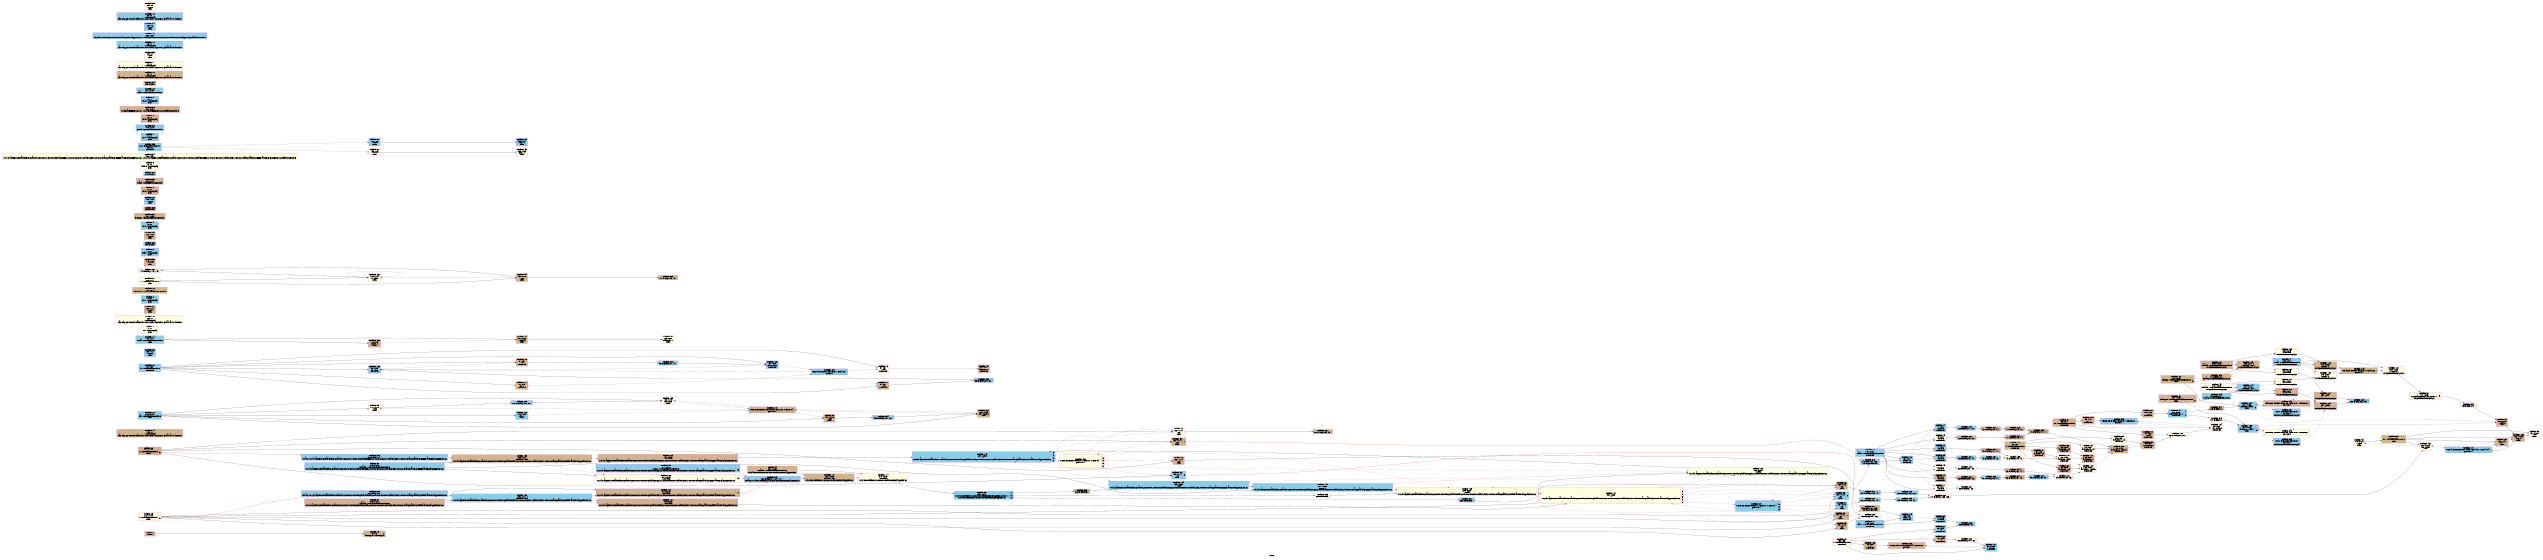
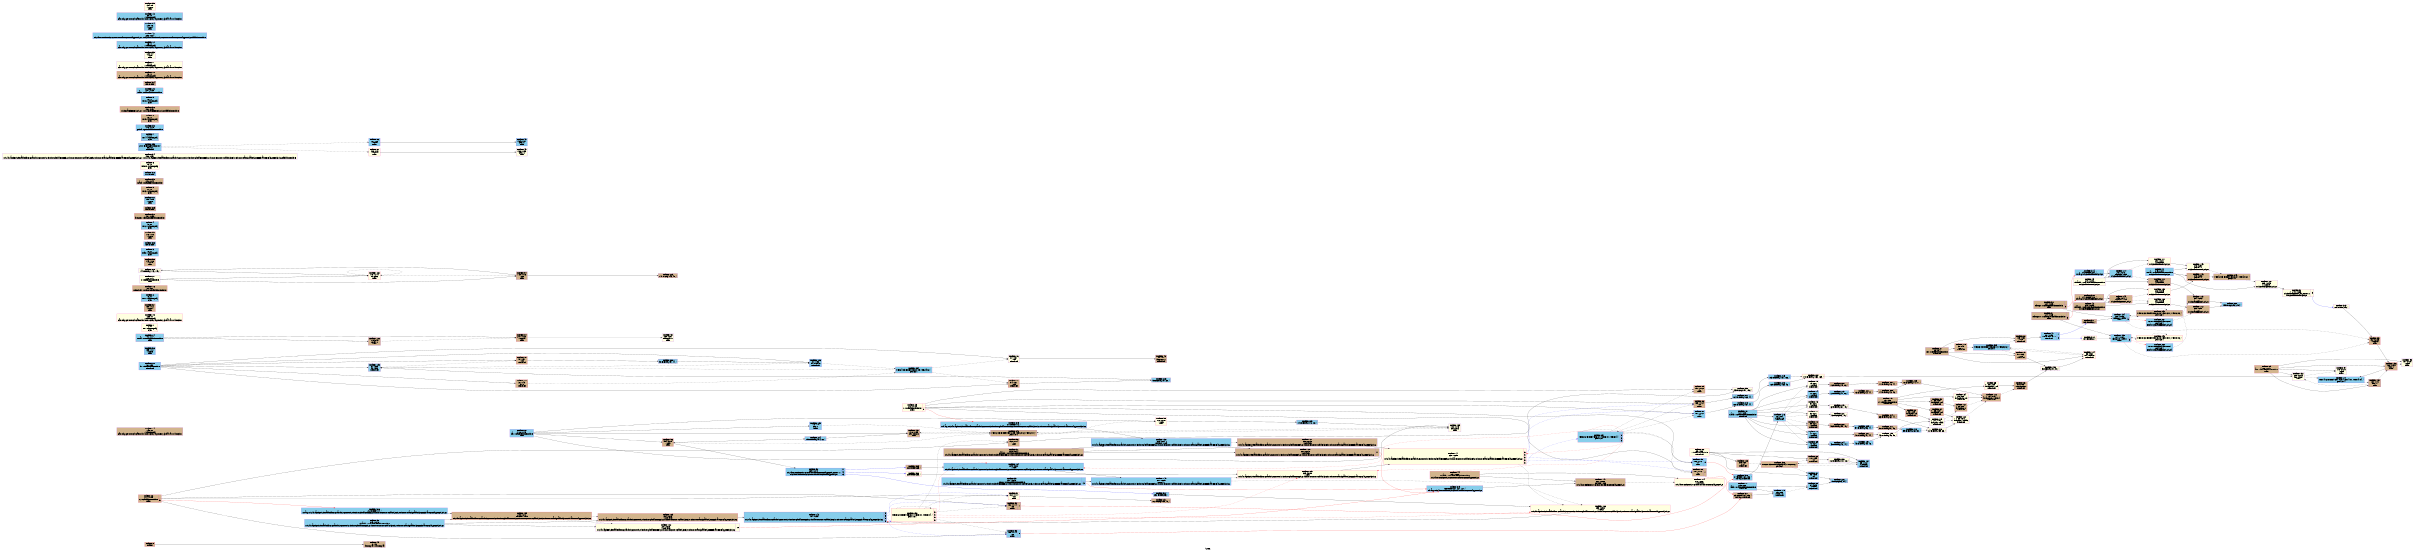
(2373, 441) -> (2306, 370)
(923, 489) -> (734, 456)
